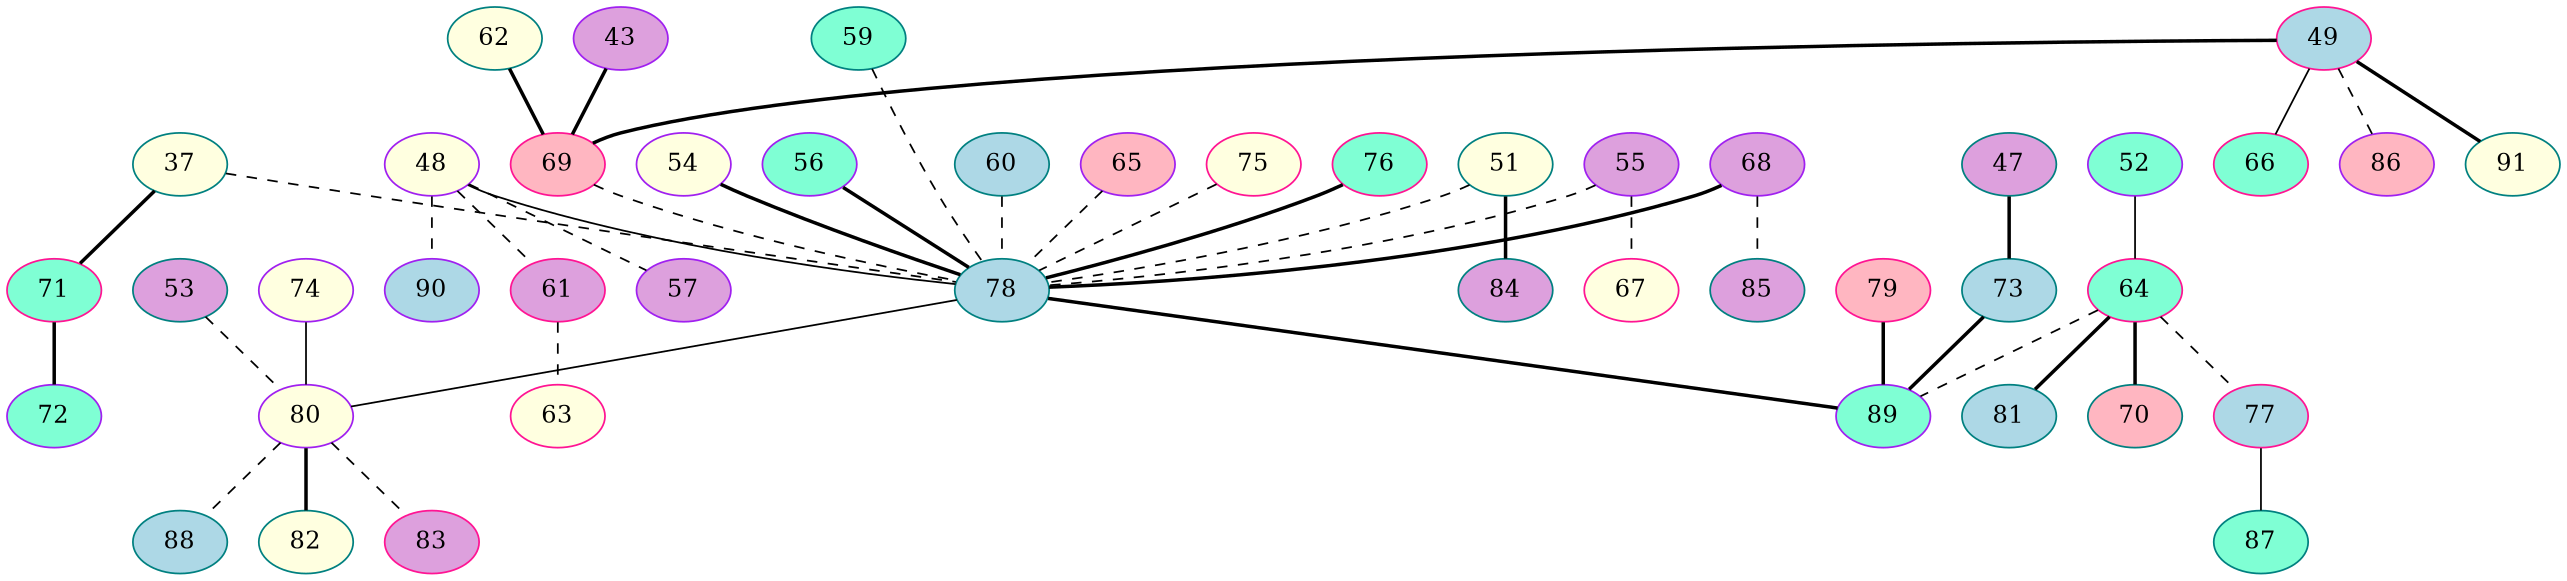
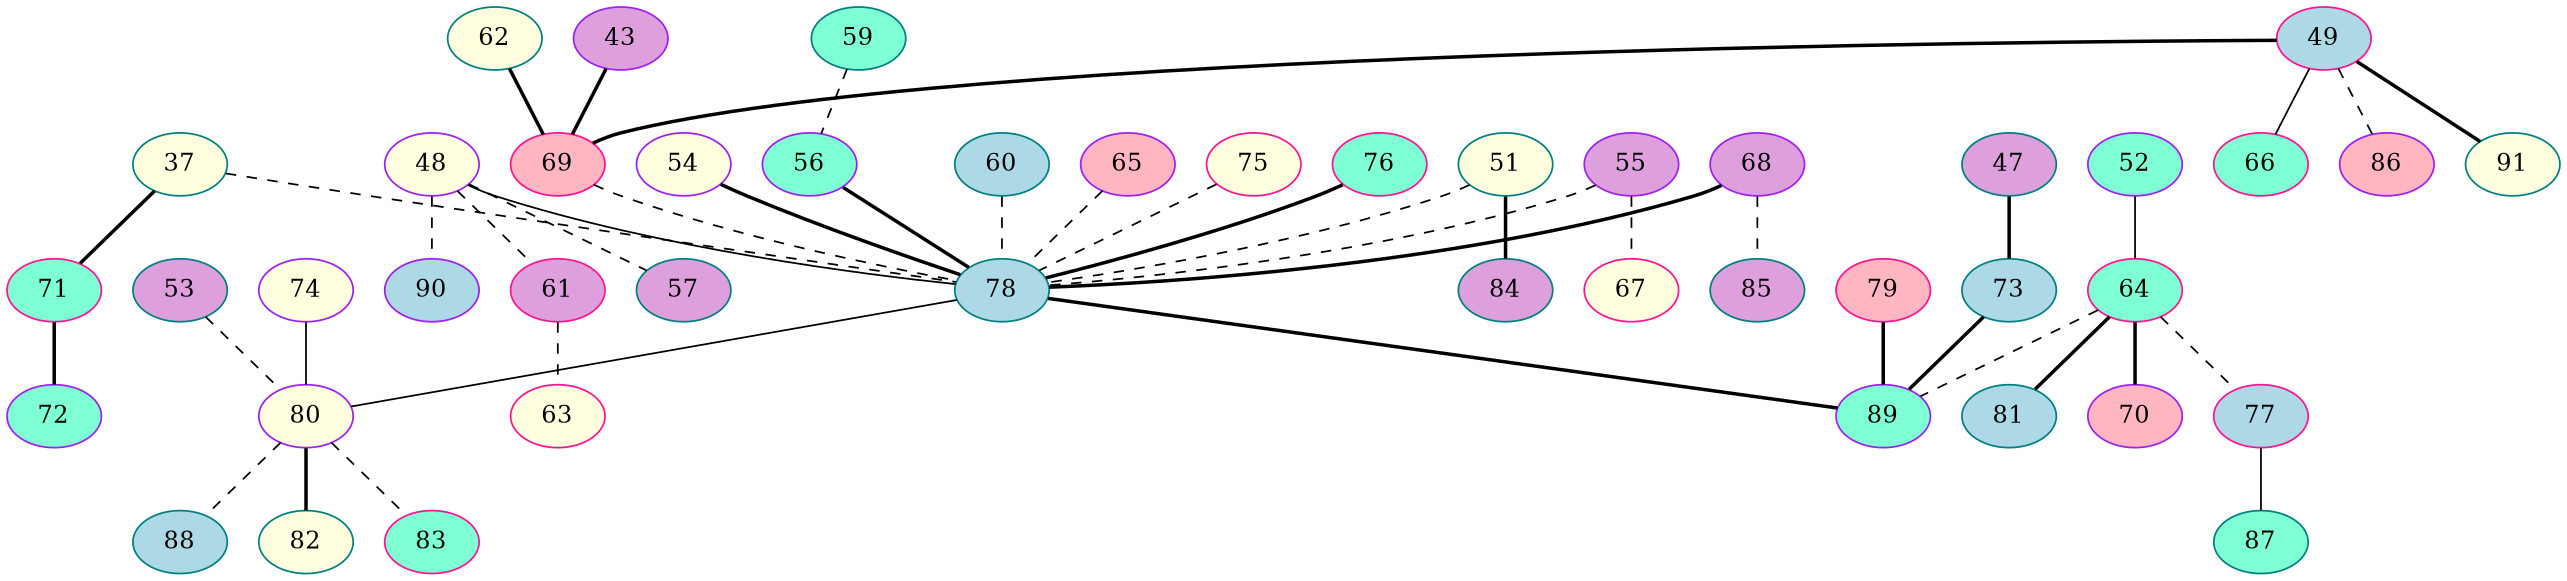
(923, 168) -> (830, 111)
(684, 290) -> (684, 290)
(2135, 416) -> (2135, 416)
(432, 542) -> (432, 542)
